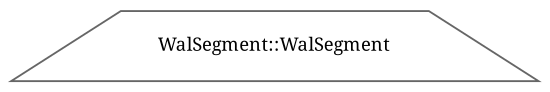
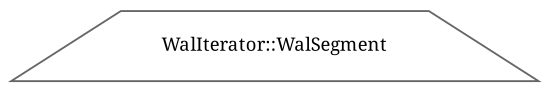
(275, 46) -> (275, 46)
